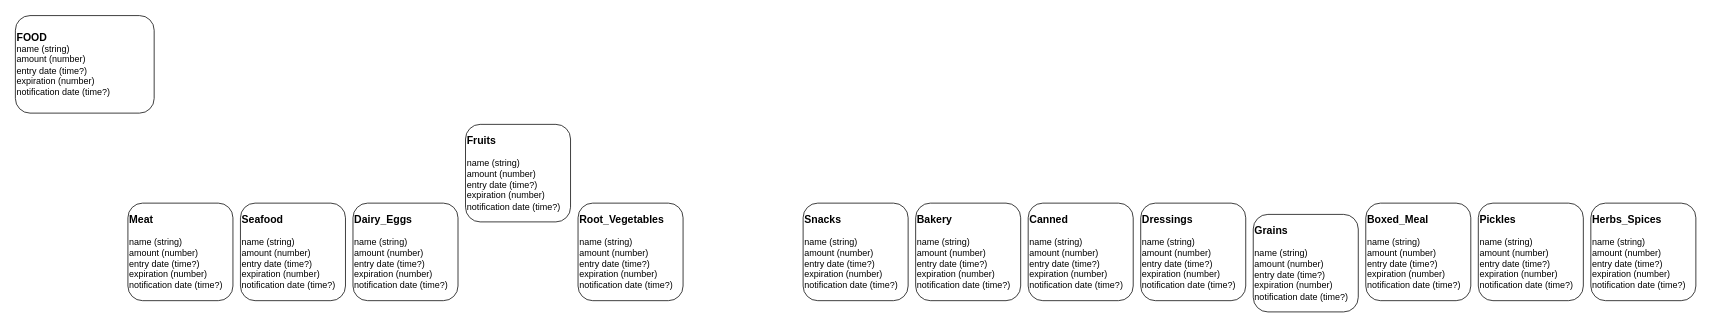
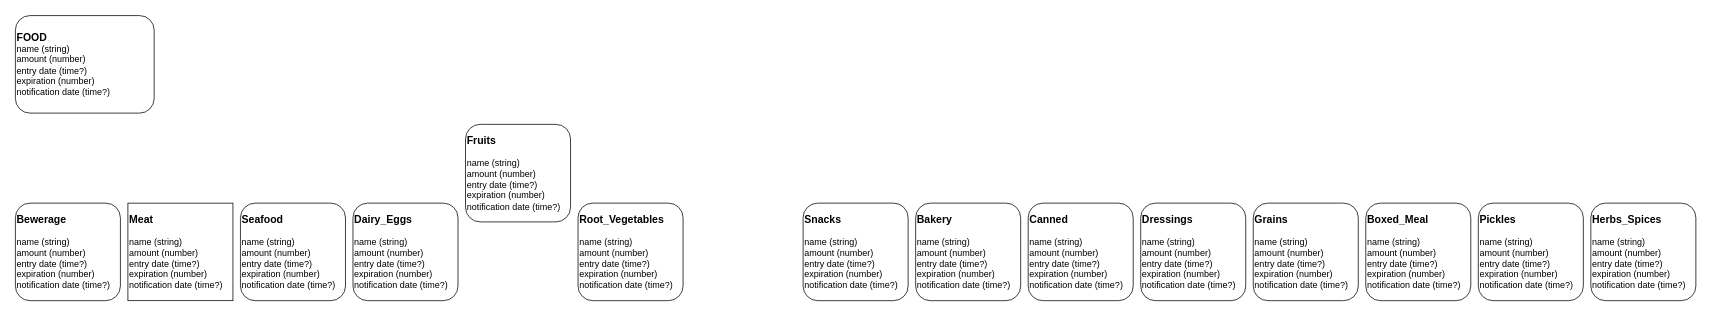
none -> (68, 252)
(180, 252) -> (180, 252)
(1305, 263) -> (1305, 252)
